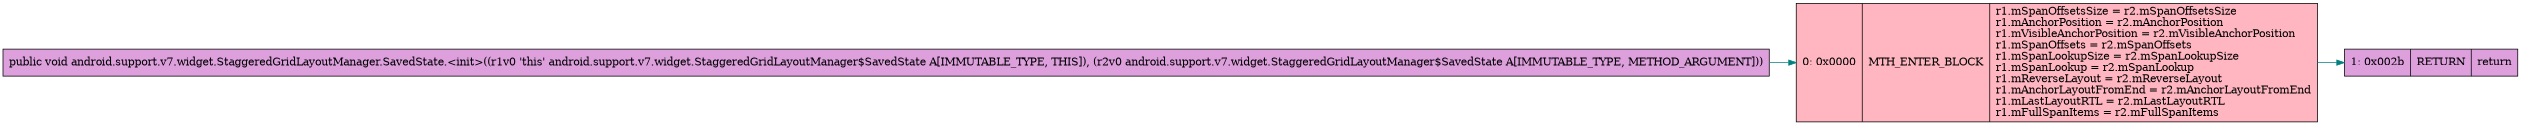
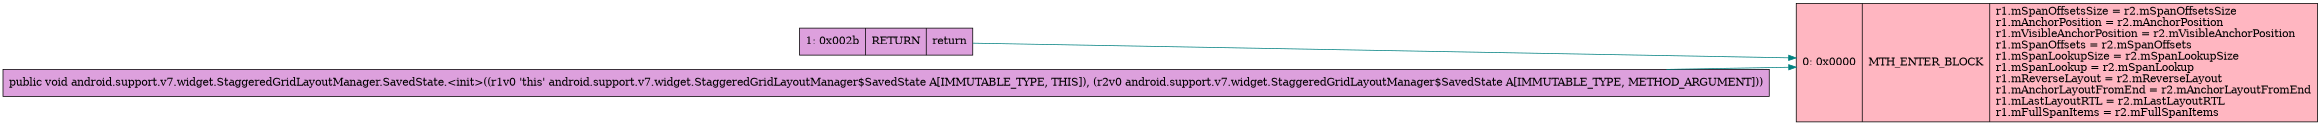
(2327, 63) -> (1381, 50)
